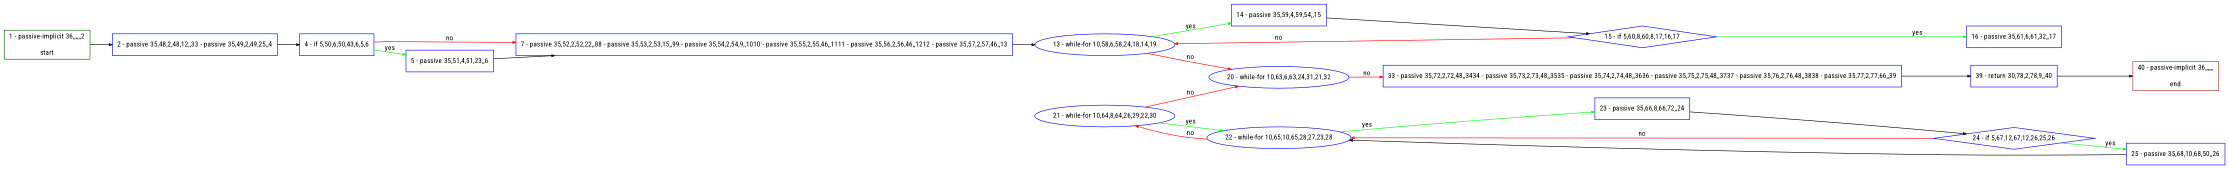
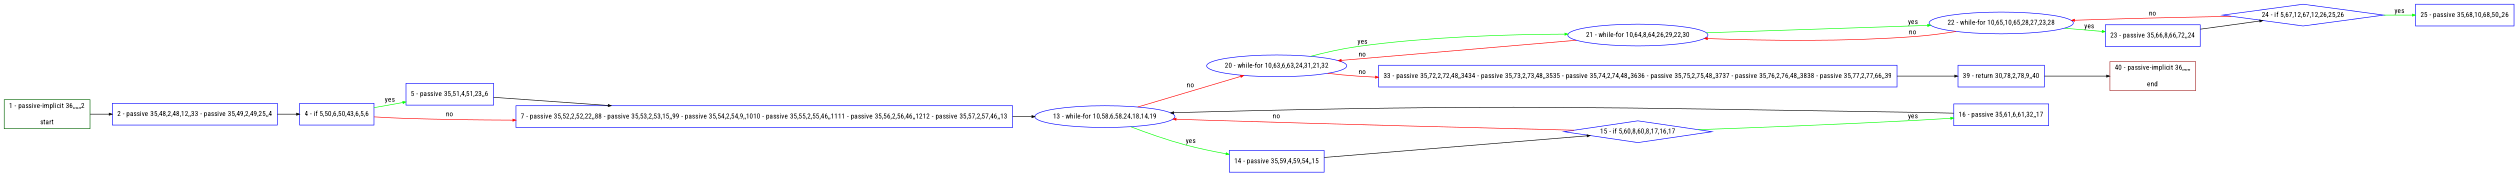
none -> (1437, 39)
none -> (1564, 107)
(1739, 151) -> none
